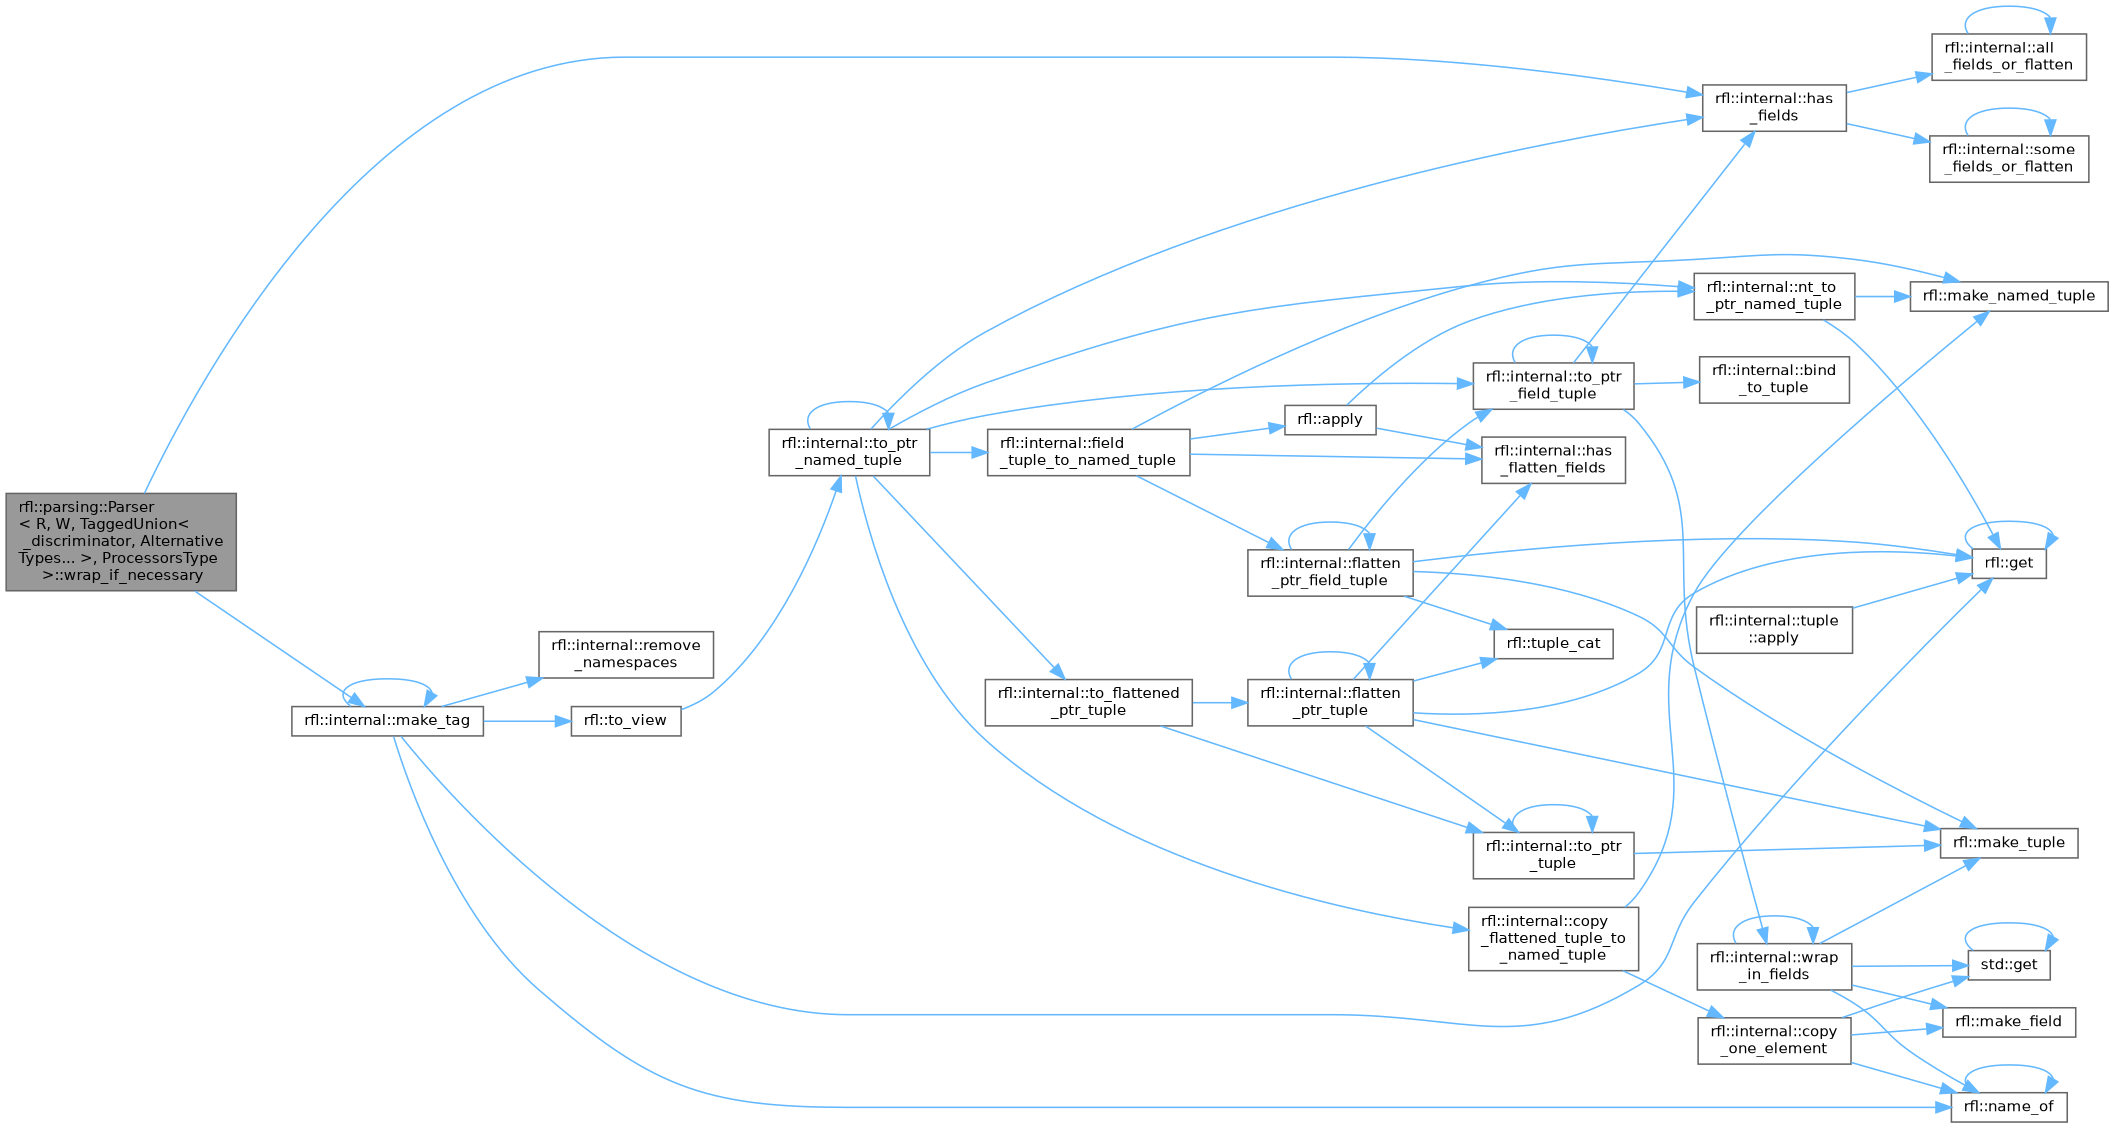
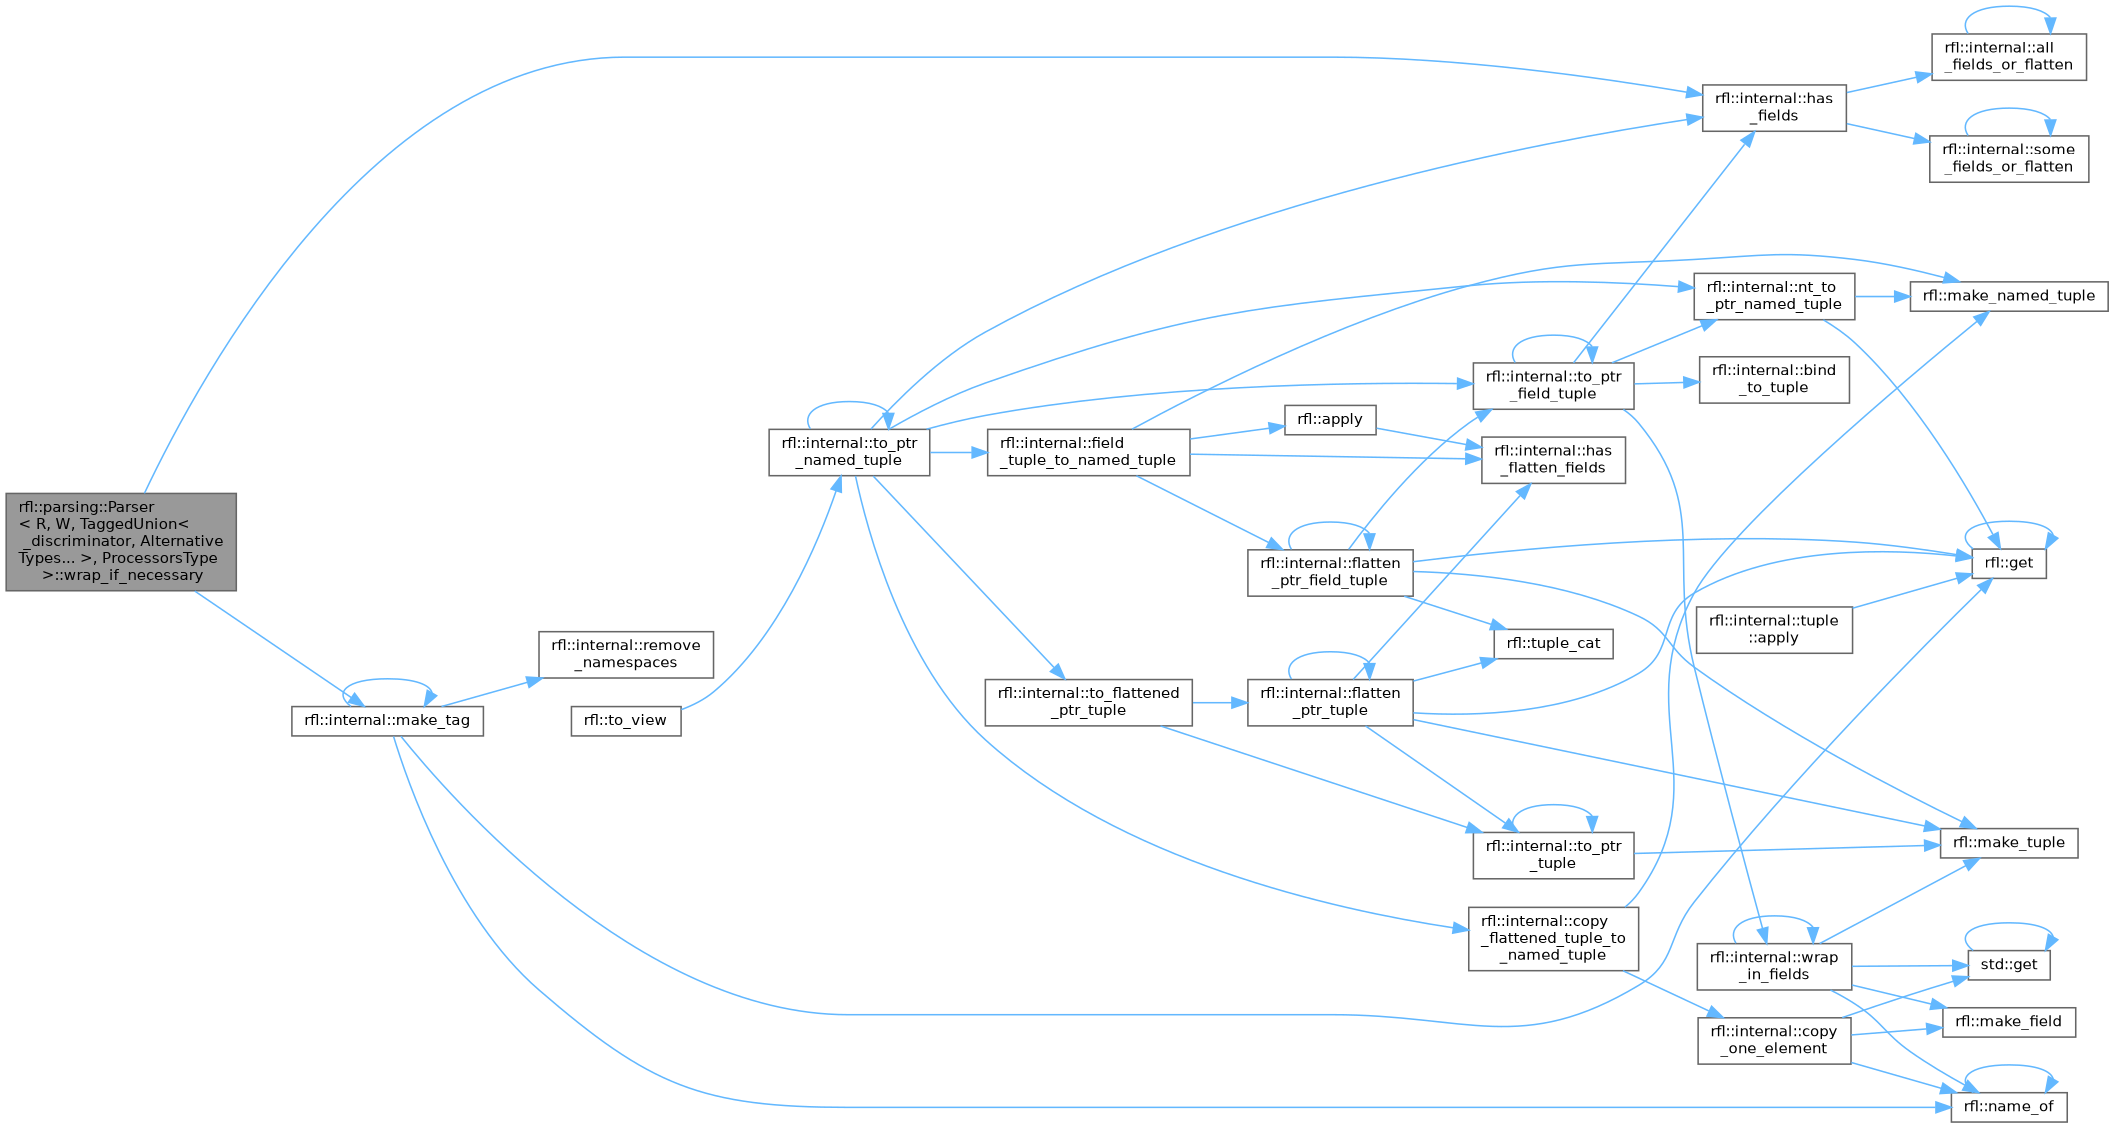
(1499, 312) -> (1657, 344)
(519, 721) -> none
